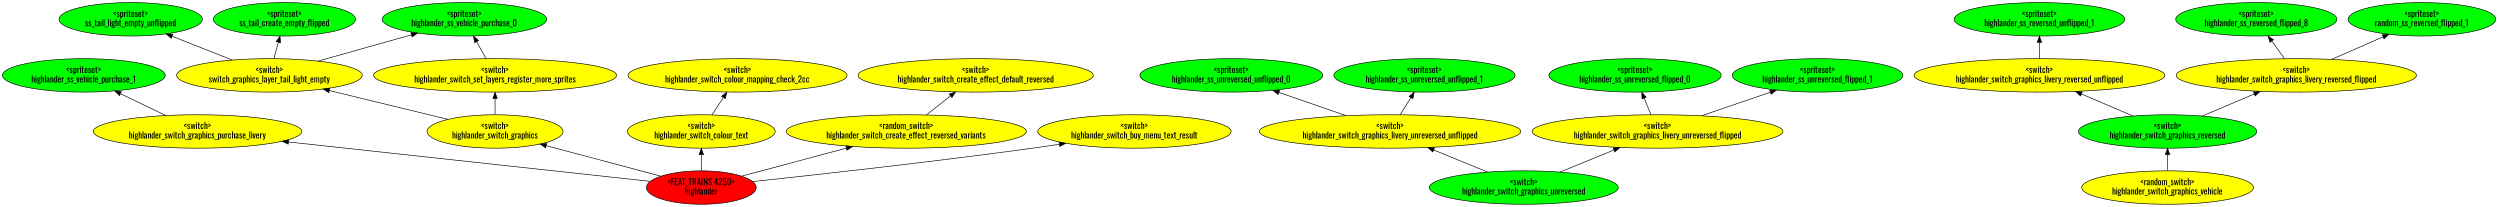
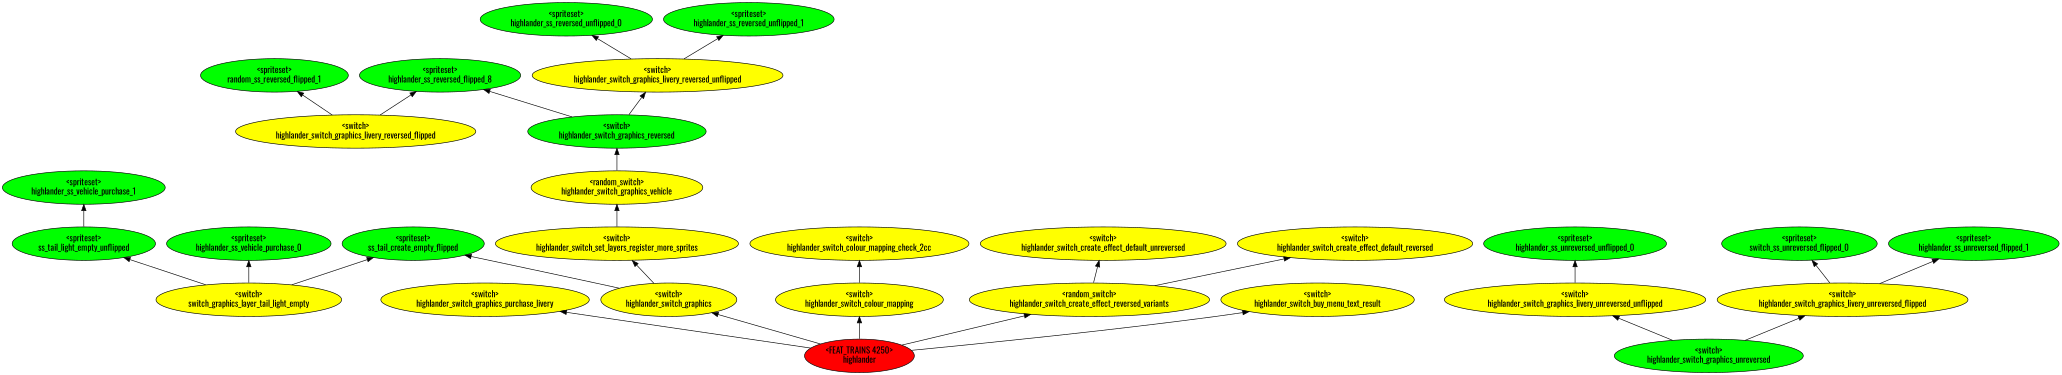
none -> (566, 19)
(481, 50) -> (617, 219)
(1424, 75) -> none
(1635, 75) -> (1799, 244)
(143, 105) -> (84, 219)
(389, 105) -> (545, 272)
(2228, 105) -> (531, 104)
(701, 131) -> (859, 300)
none -> (1103, 244)
